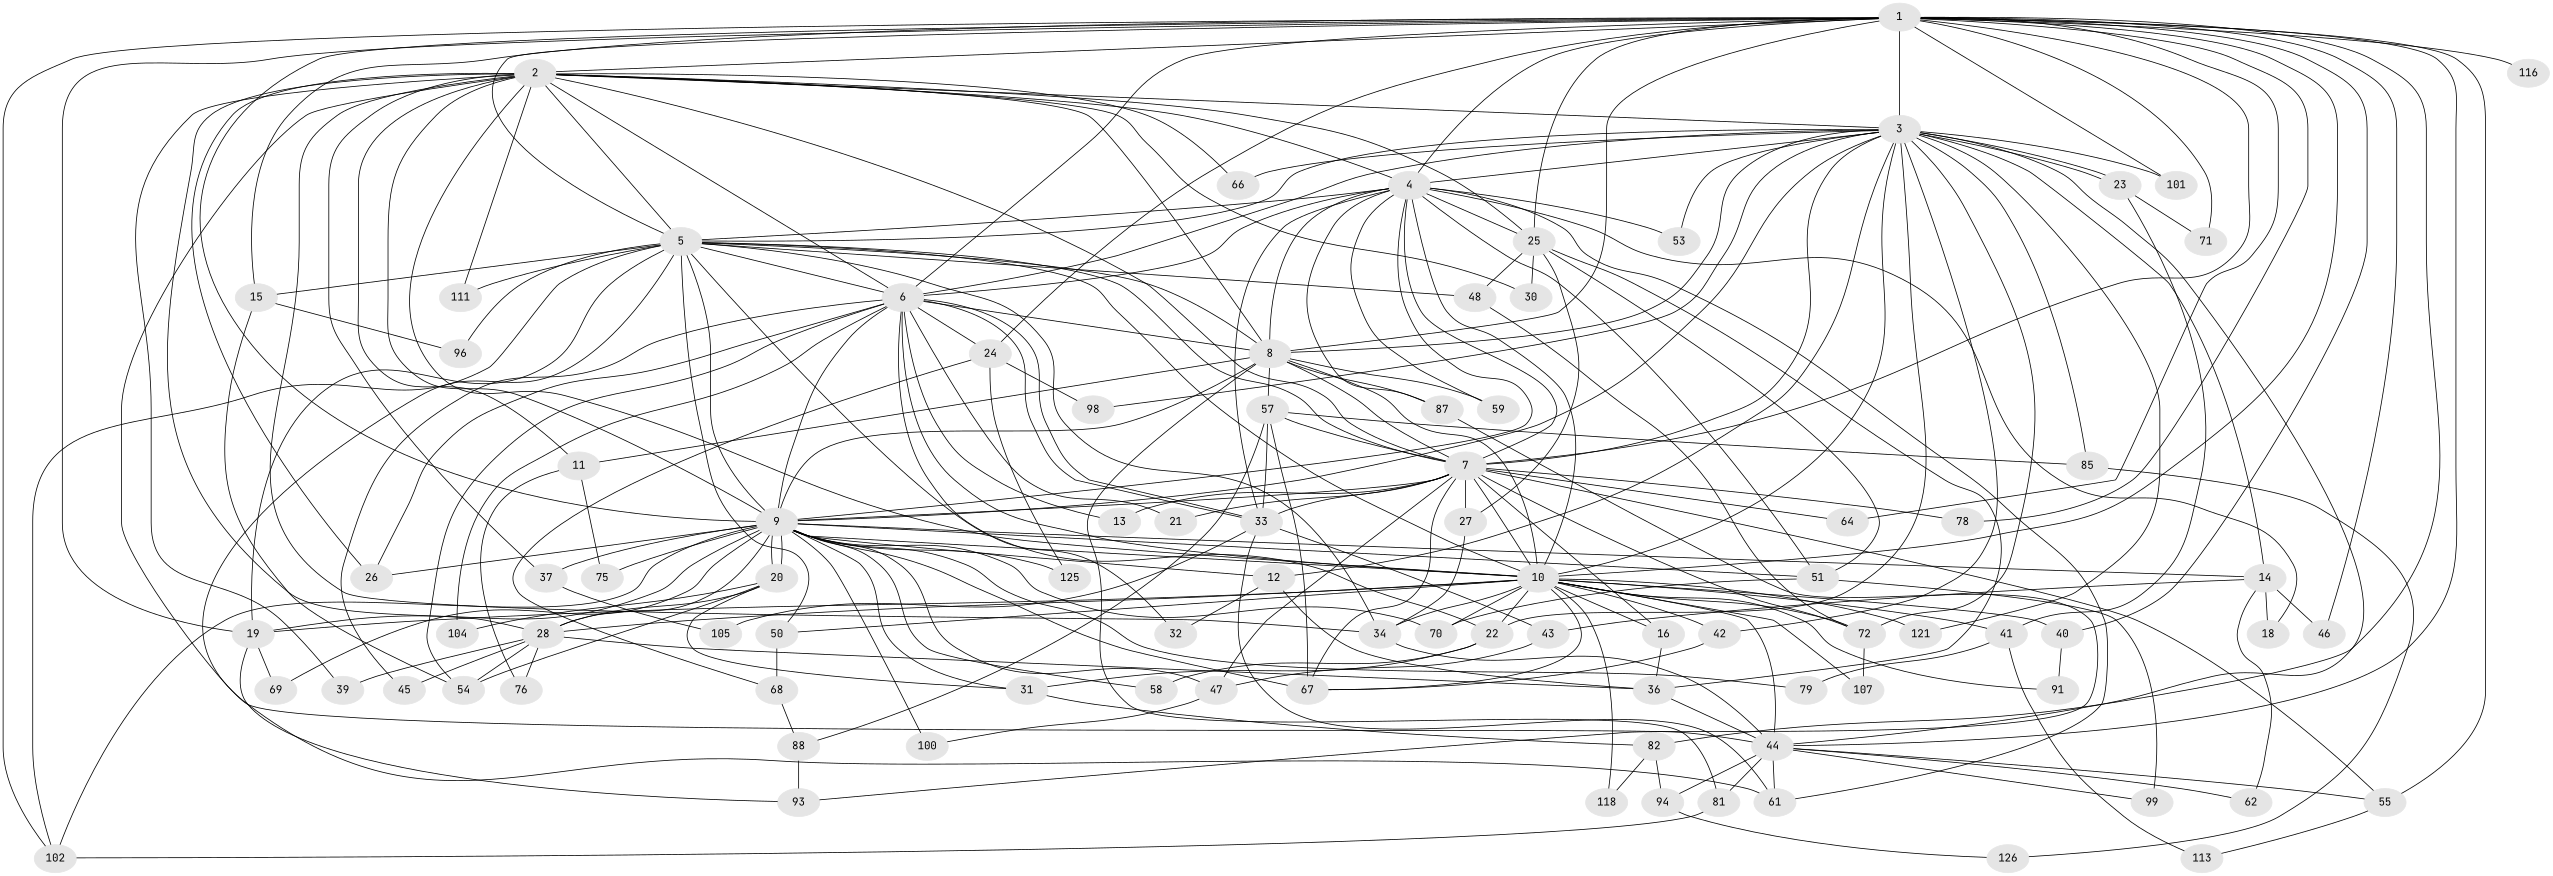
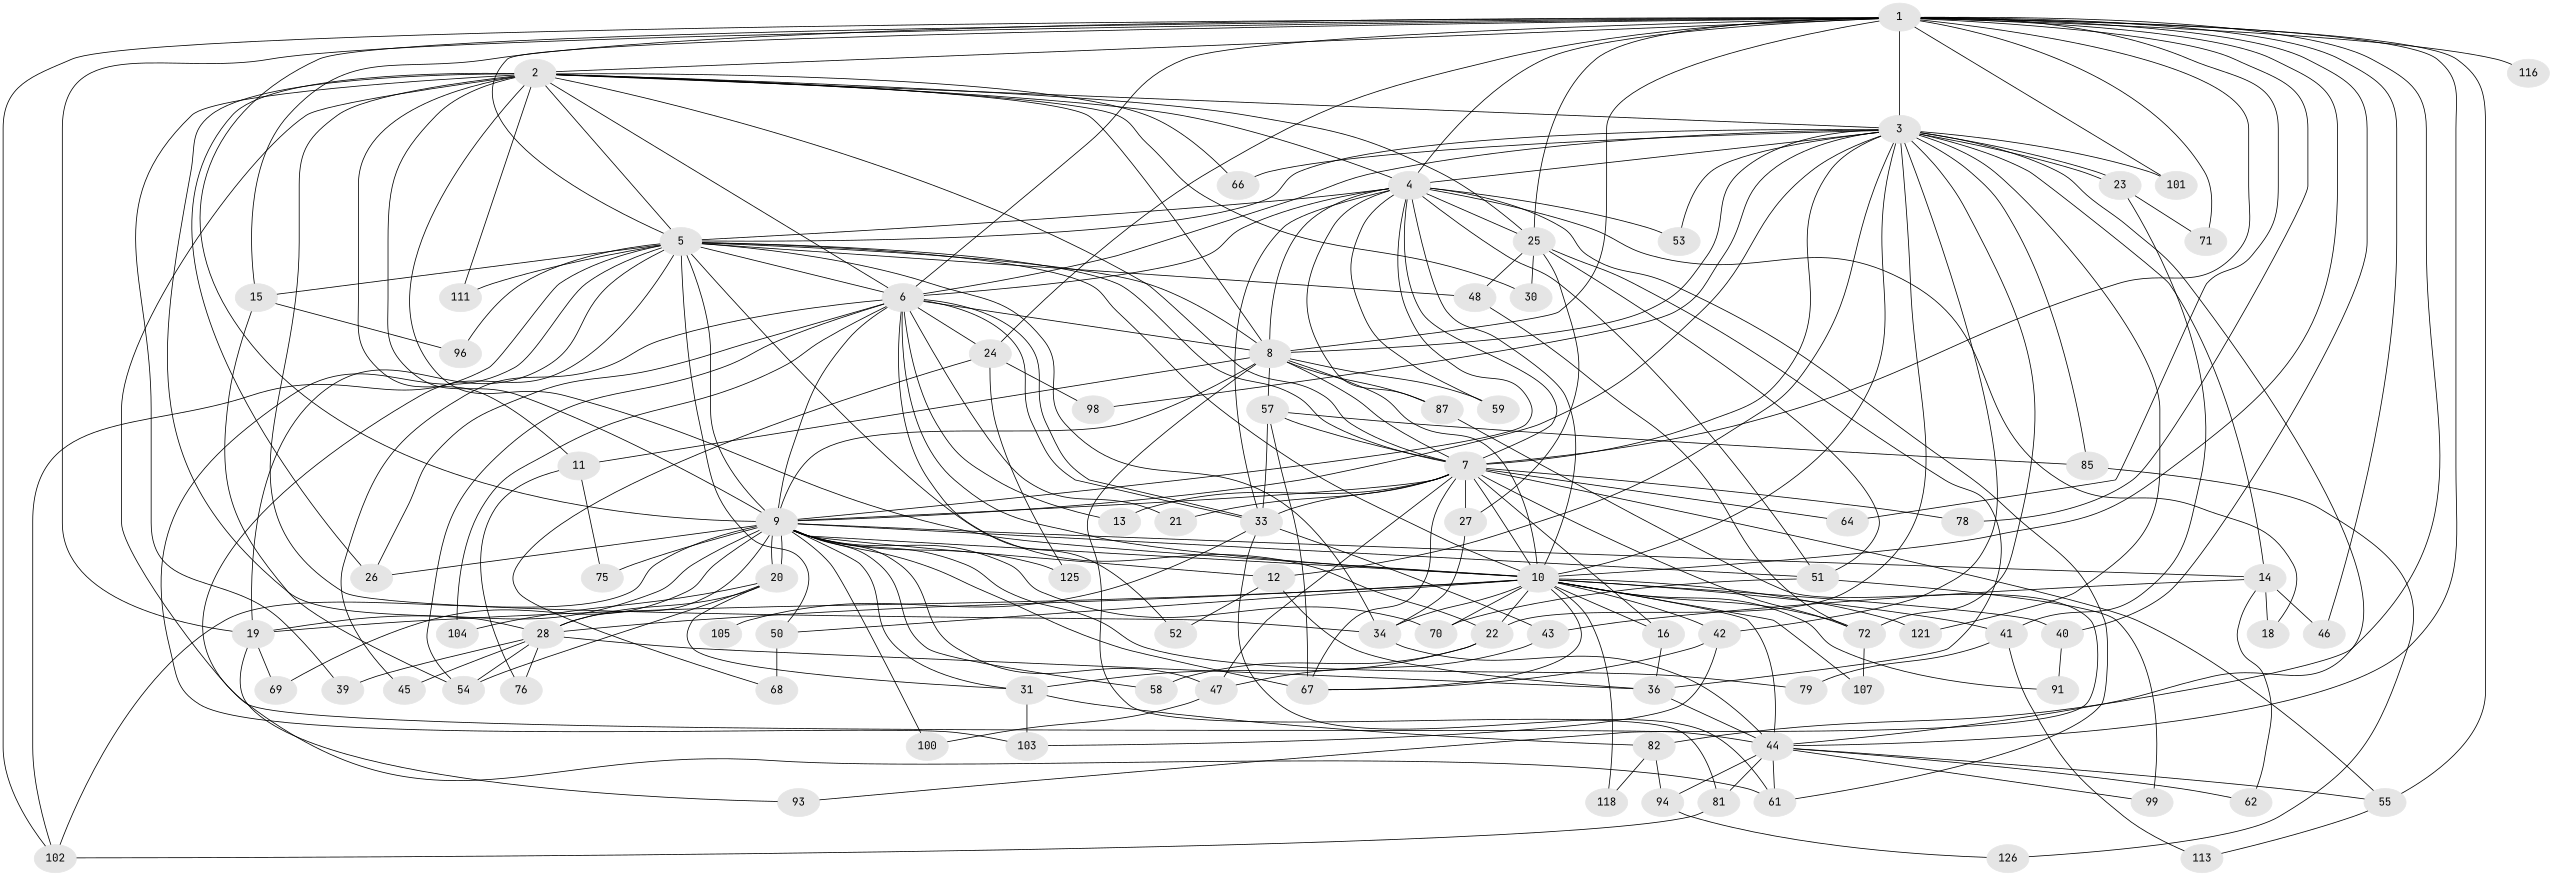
(546, 578) -> none
(1176, 634) -> (1176, 634)
(799, 746) -> none
none -> (1027, 746)
